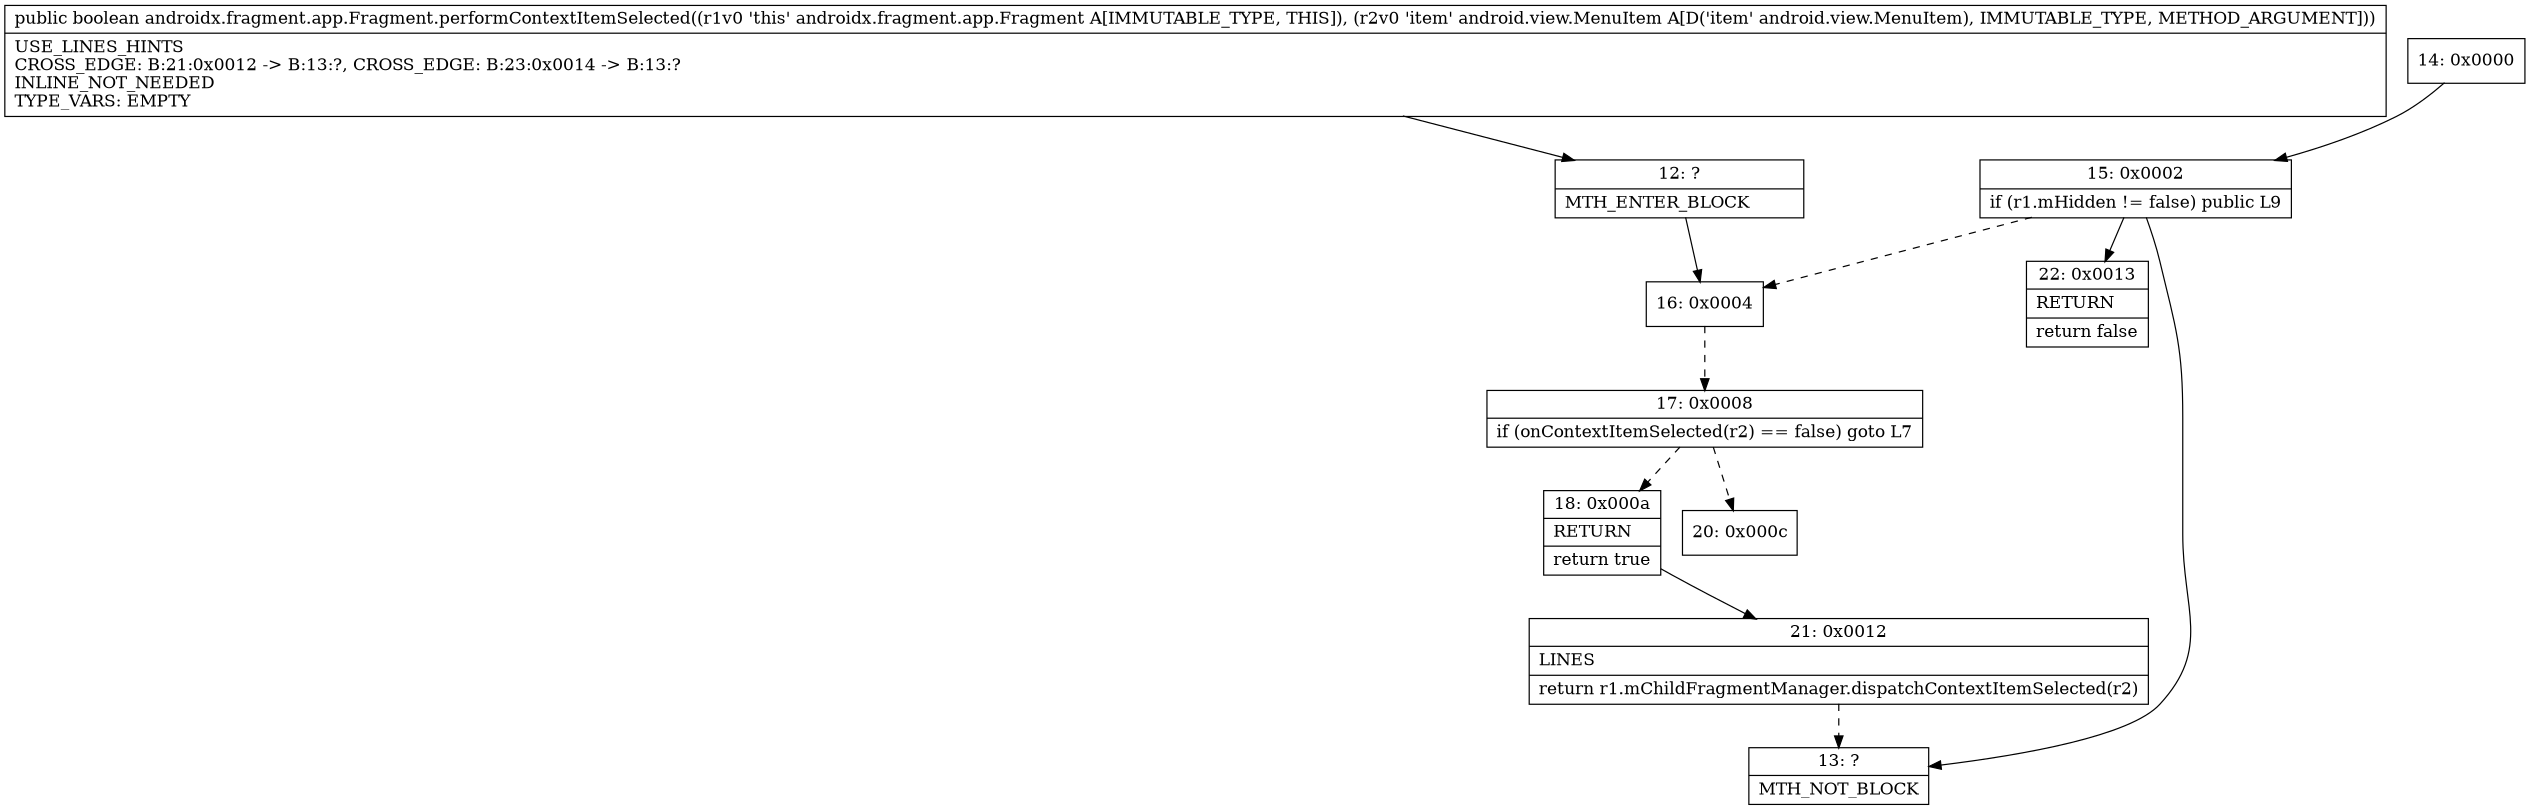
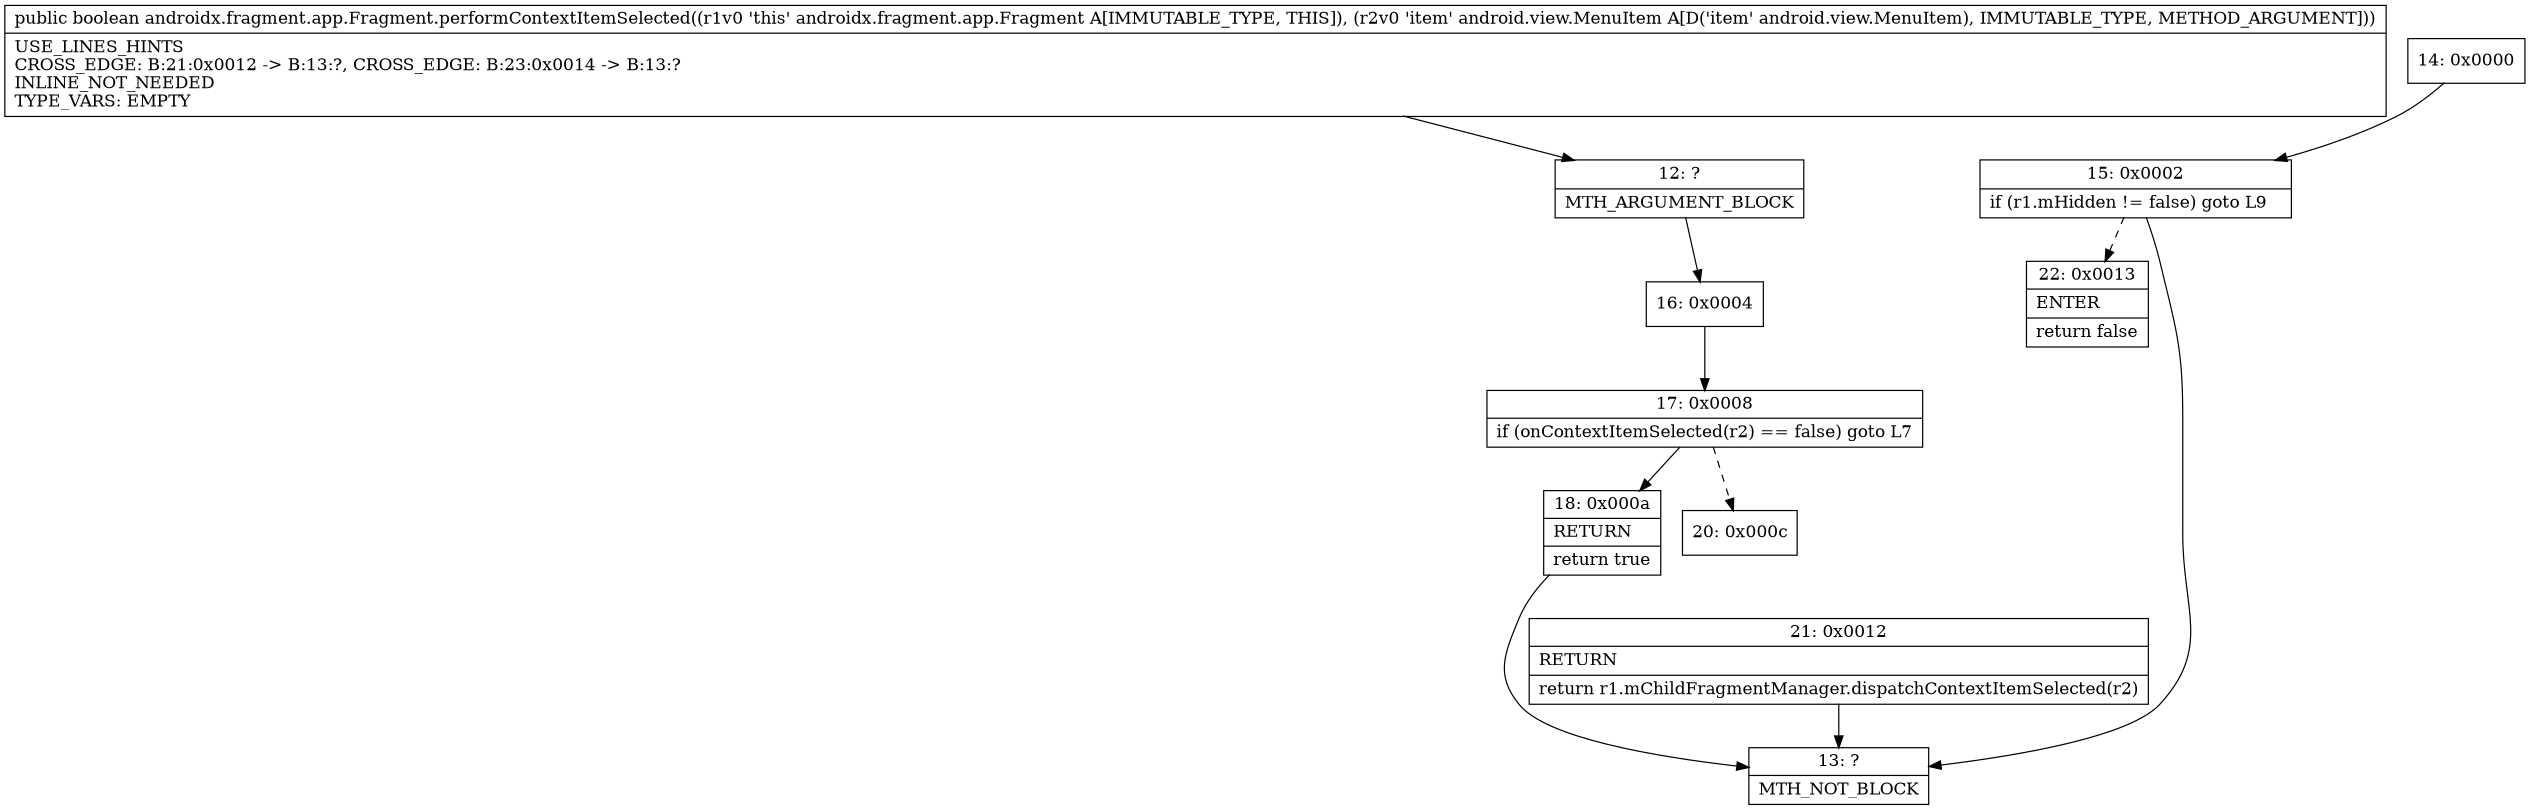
(1658, 203) -> (1679, 203)
(2136, 203) -> (2128, 203)
(2117, 234) -> (2117, 234)
(1904, 251) -> none
(2075, 303) -> (2068, 303)
(1705, 352) -> (1705, 352)
(1664, 464) -> (1664, 464)
(1703, 592) -> (1554, 727)
(1567, 660) -> (1578, 660)
(1839, 720) -> (1839, 720)
